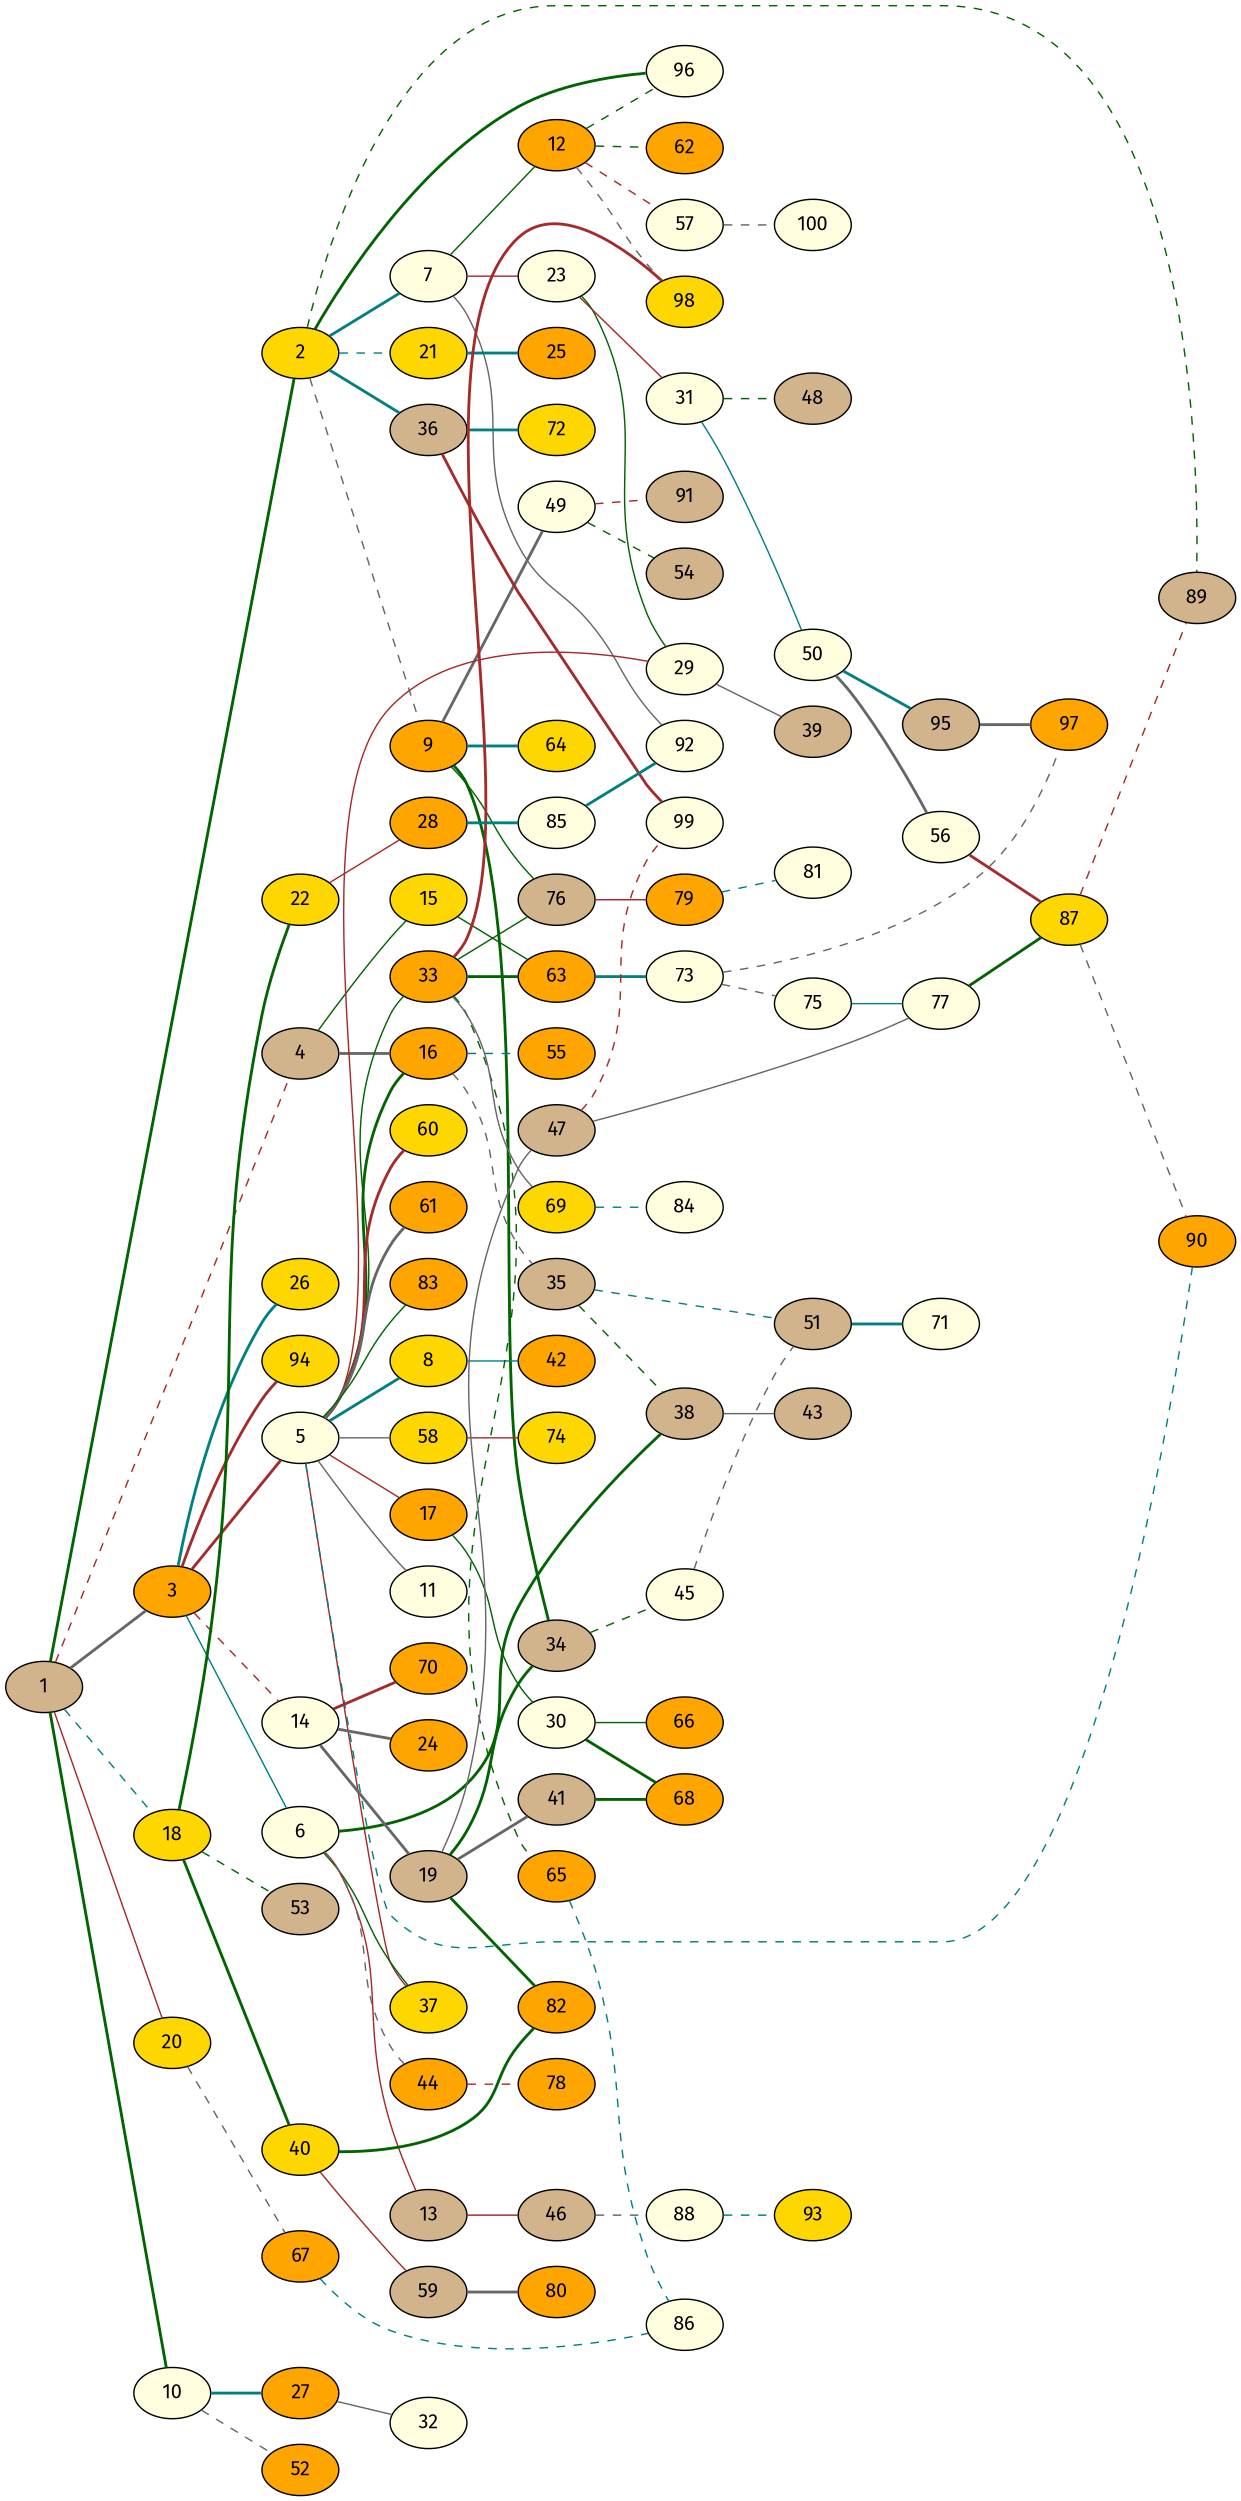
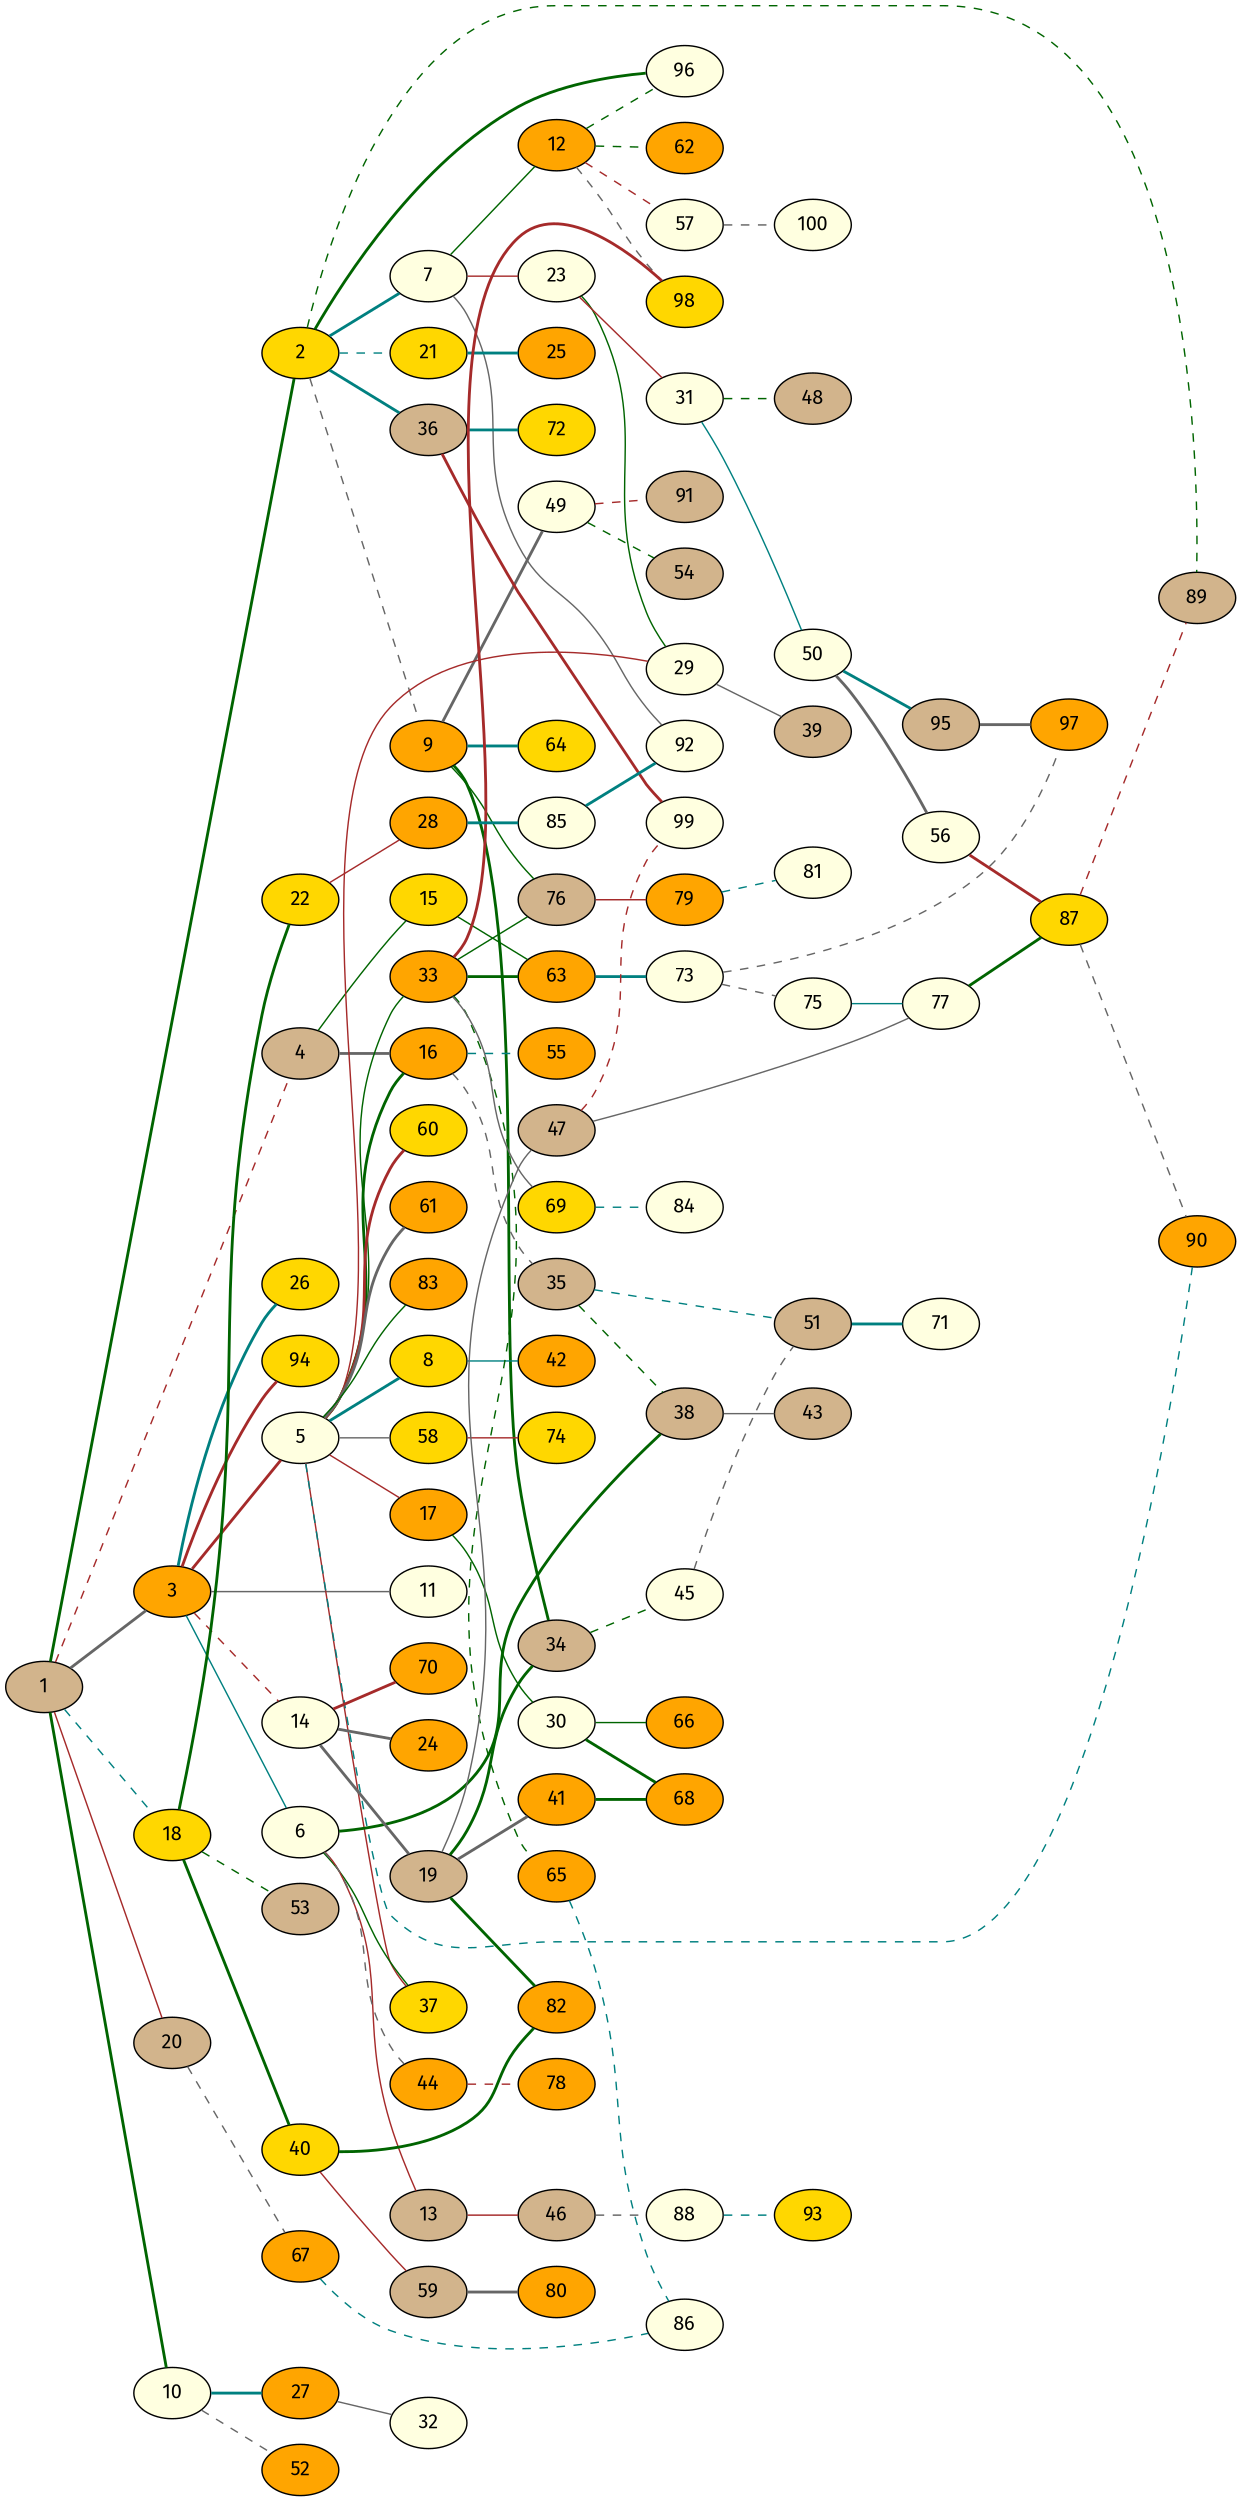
(361, 1517) -> (301, 1592)
(557, 1799) -> (557, 1799)
(172, 2043) -> (172, 2043)
